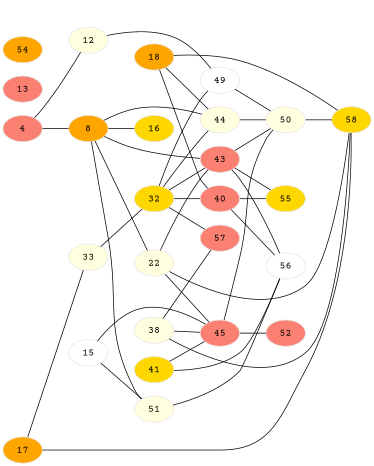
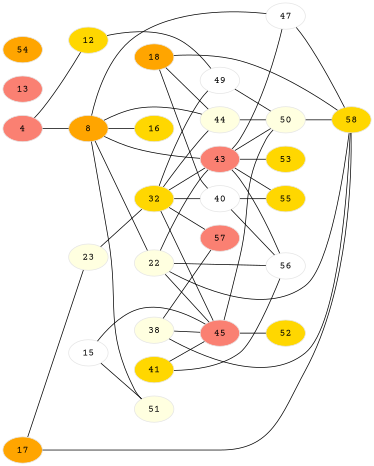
none -> (286, 16)
(88, 40) -> (88, 40)
none -> (286, 159)
(220, 199) -> (220, 199)
(88, 257) -> (88, 257)
none -> (188, 269)
(286, 333) -> (286, 333)
(245, 360) -> (220, 264)
